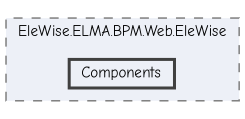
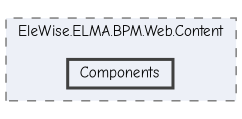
(123, 32) -> (121, 32)
